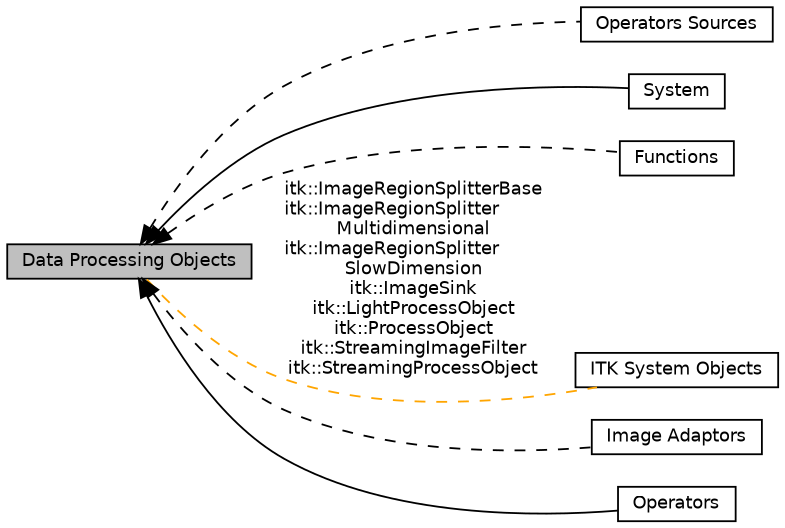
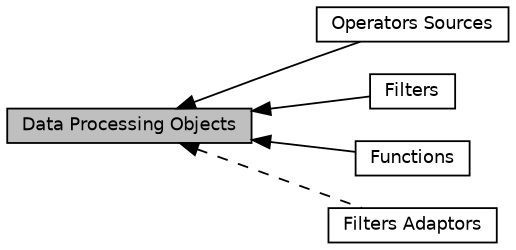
(334, 64) -> (277, 71)
(677, 91) -> (413, 91)
(385, 153) -> (313, 147)
(677, 370) -> none
(677, 437) -> (413, 225)
(677, 504) -> none
